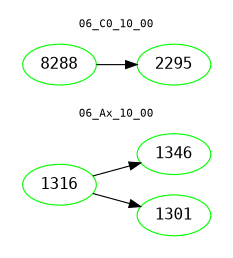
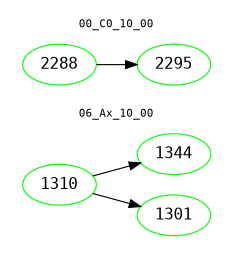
(117, 24) -> (117, 24)
(60, 65) -> (60, 65)
(174, 154) -> (174, 154)
(60, 185) -> (60, 185)
